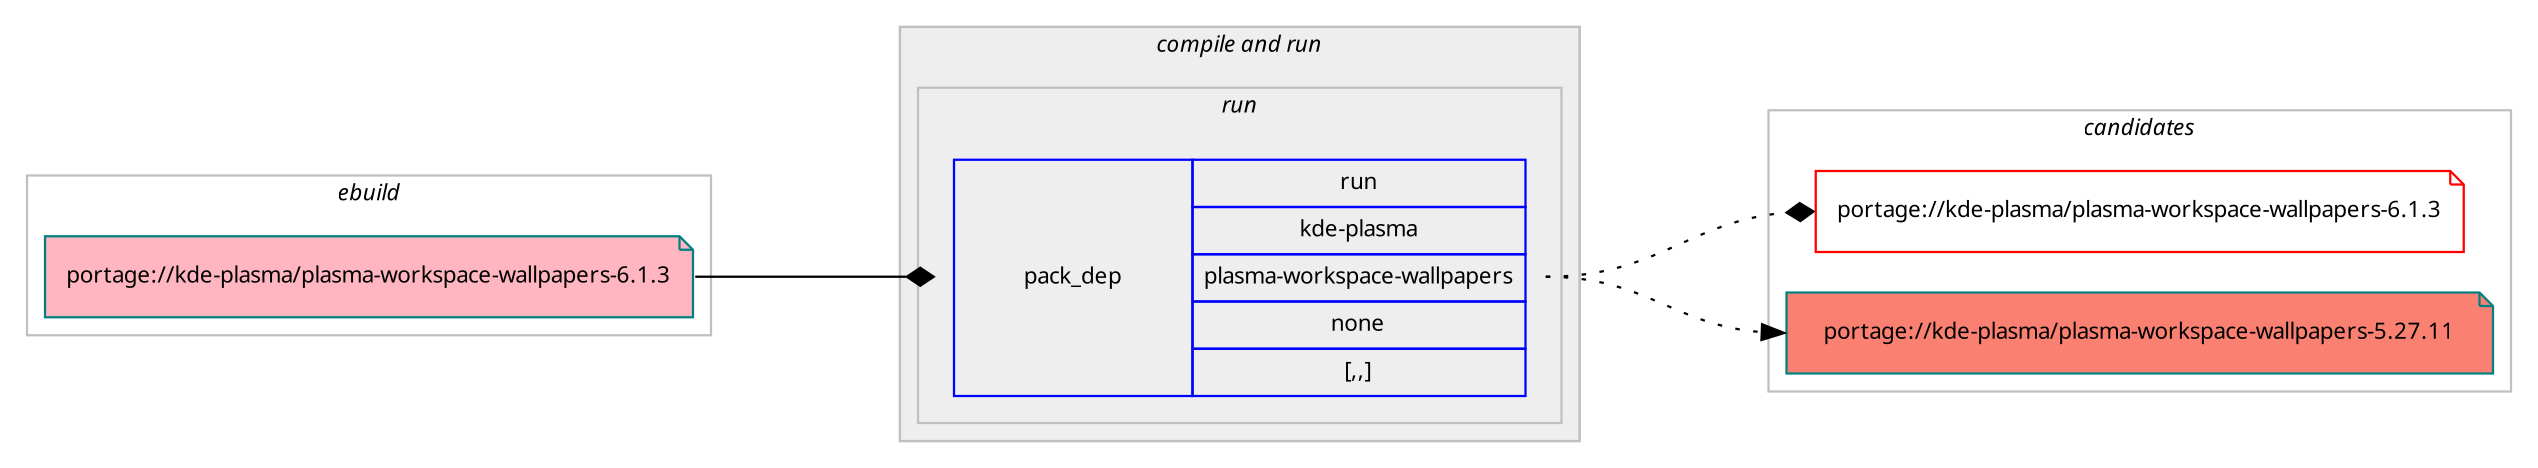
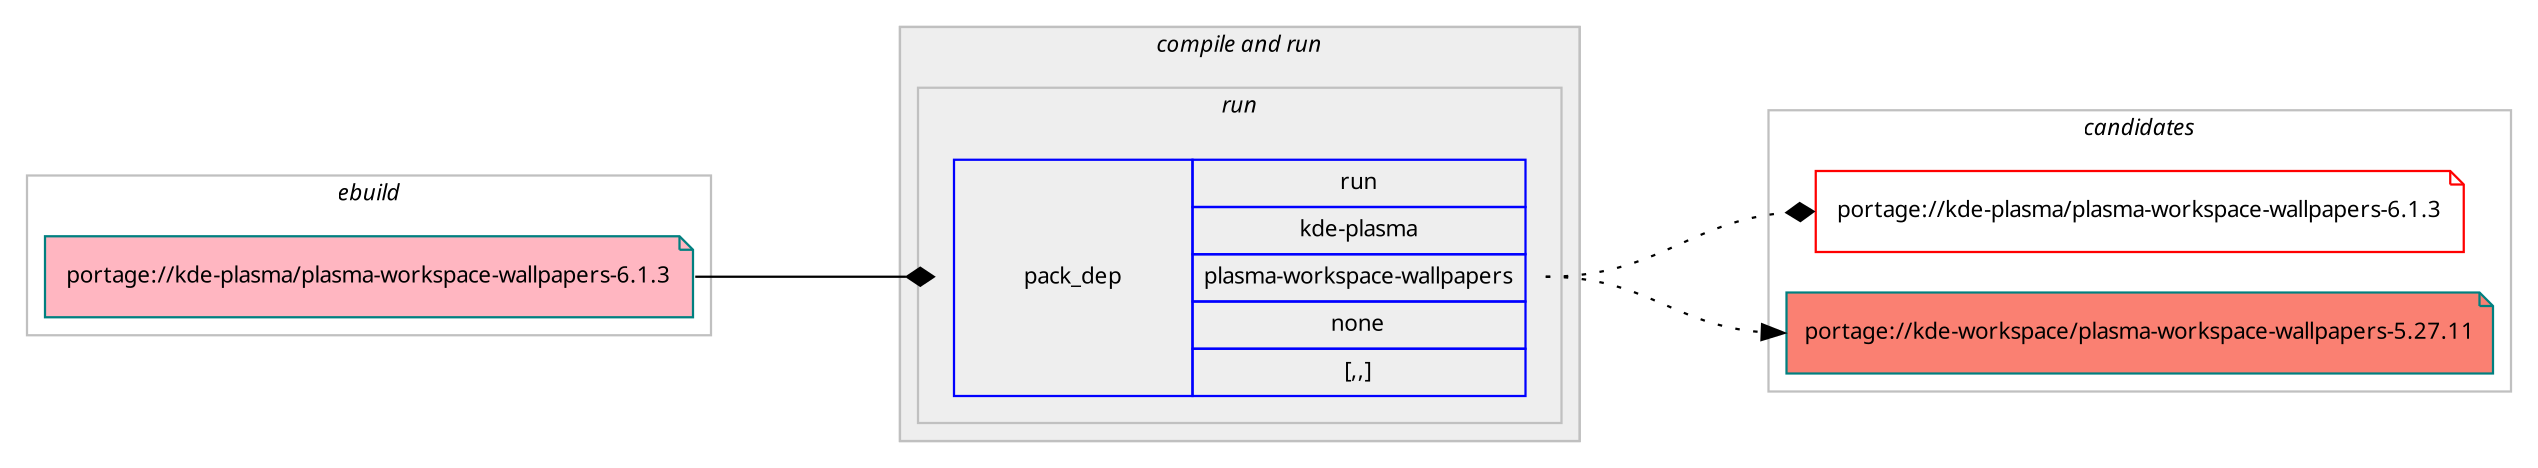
(2140, 333) -> (2140, 333)
